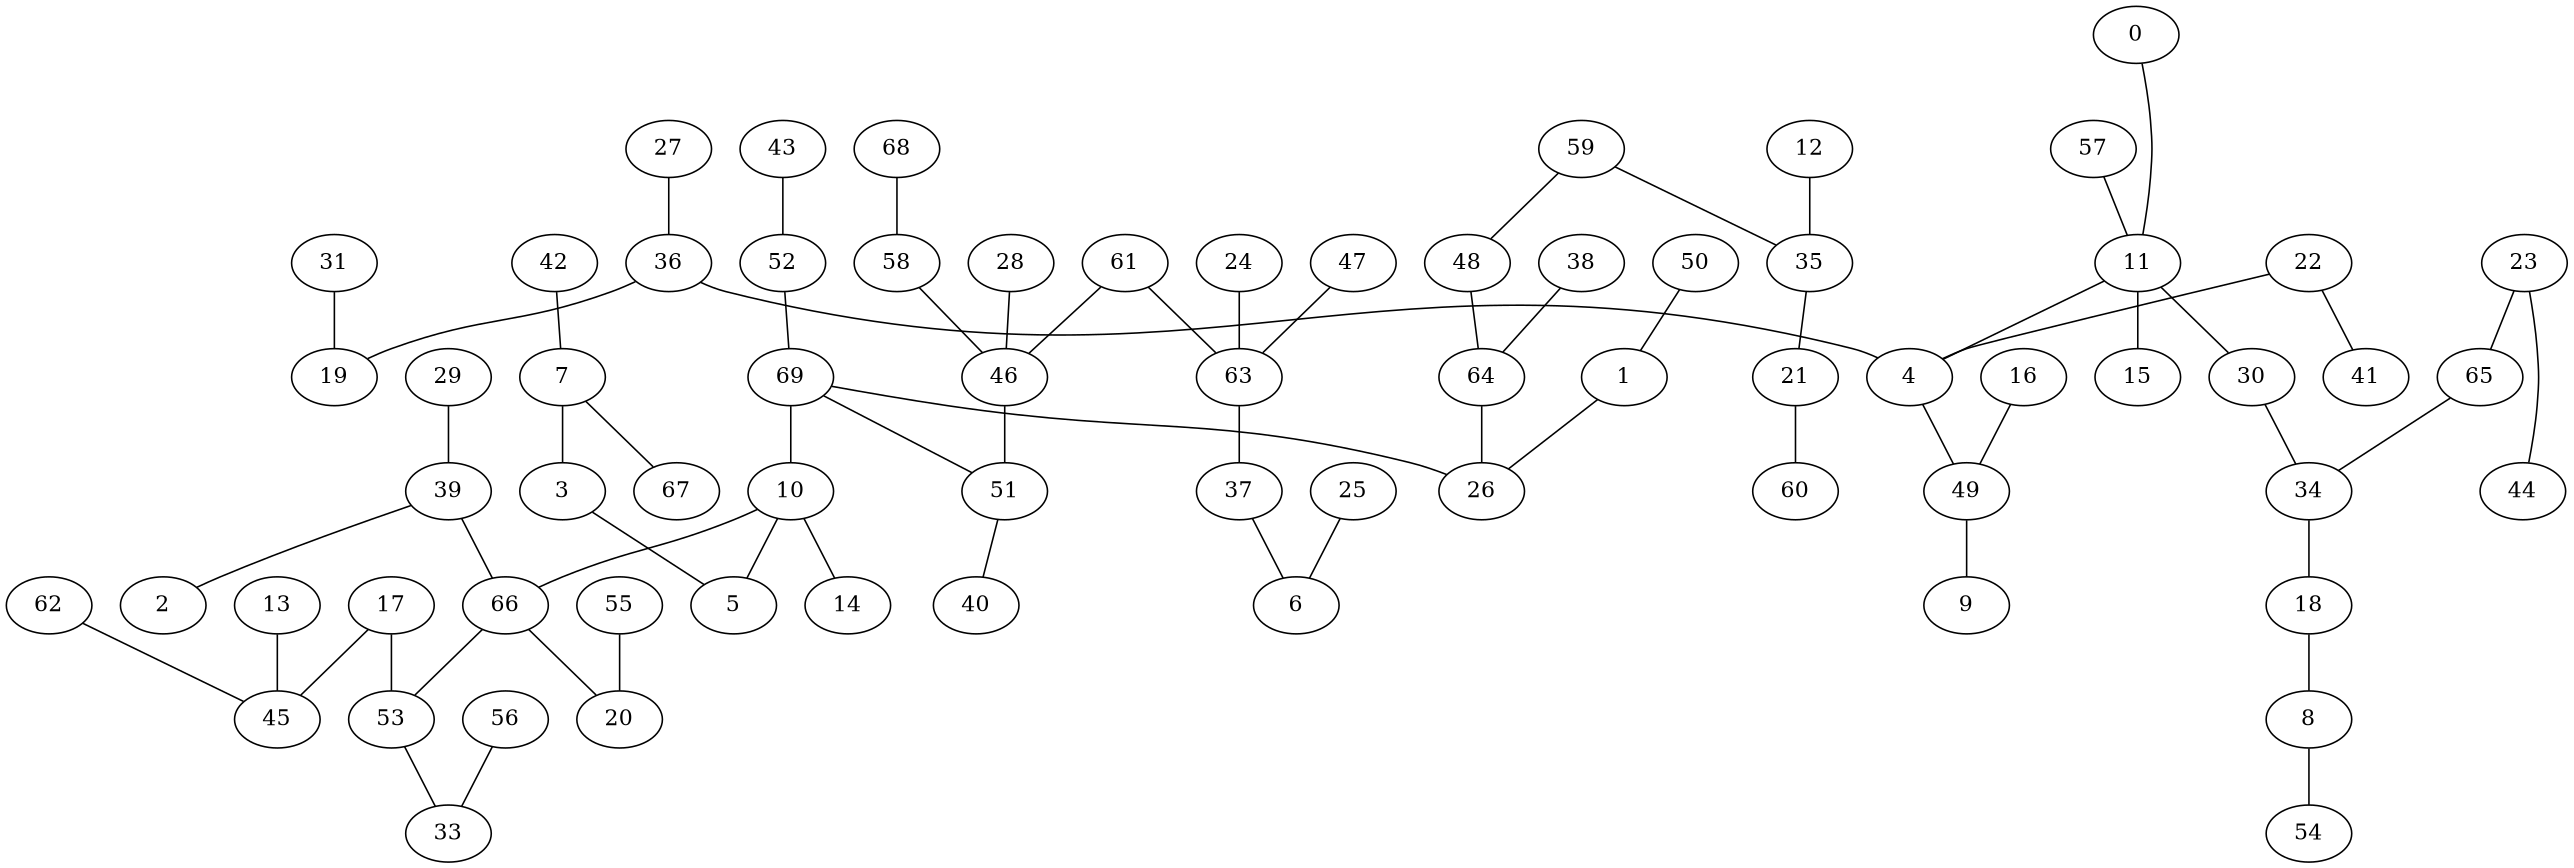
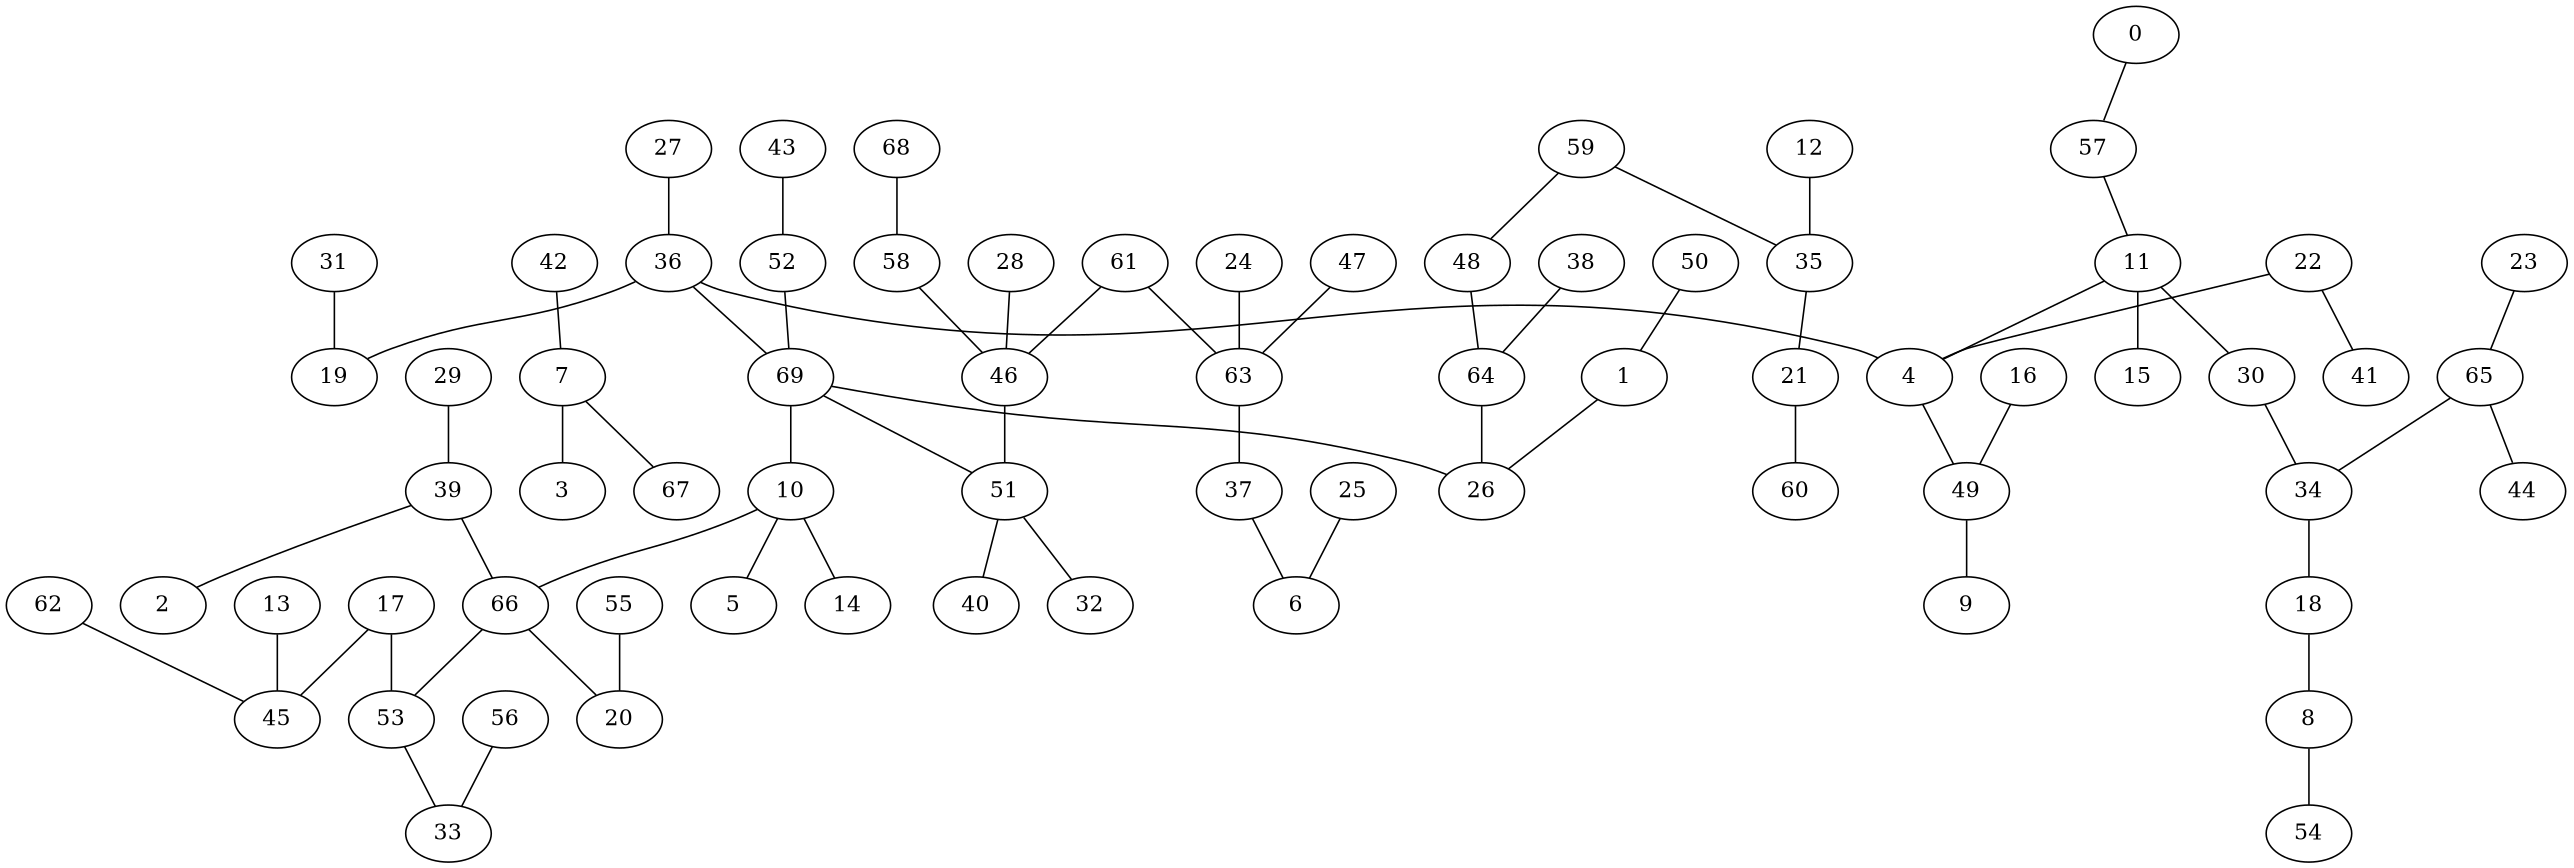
(2152, 149) -> (2115, 92)
none -> (730, 320)
(2539, 377) -> (2501, 434)
(637, 541) -> none
none -> (1090, 605)
